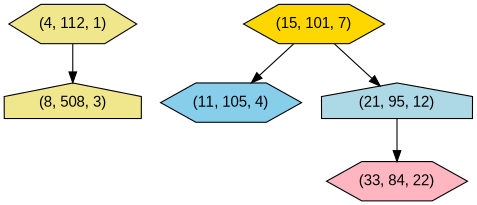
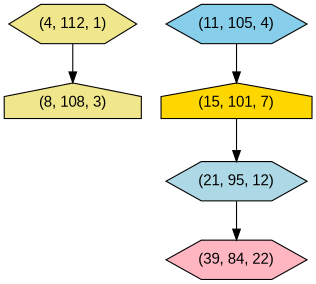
(314, 24) -> (237, 103)
(277, 60) -> (237, 58)
(73, 103) -> (73, 103)
(397, 103) -> (237, 181)
(397, 181) -> (237, 260)
